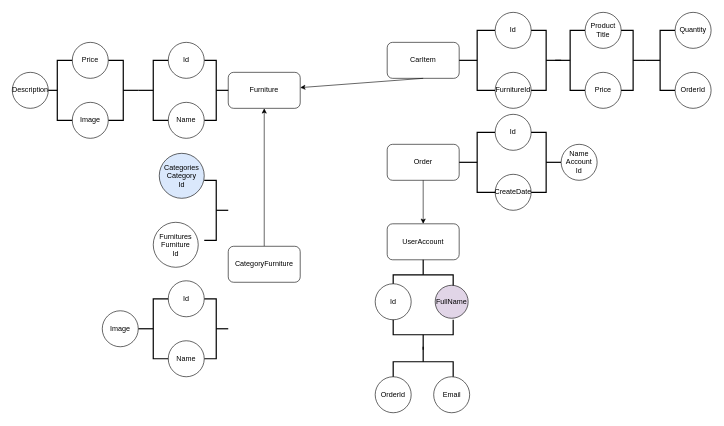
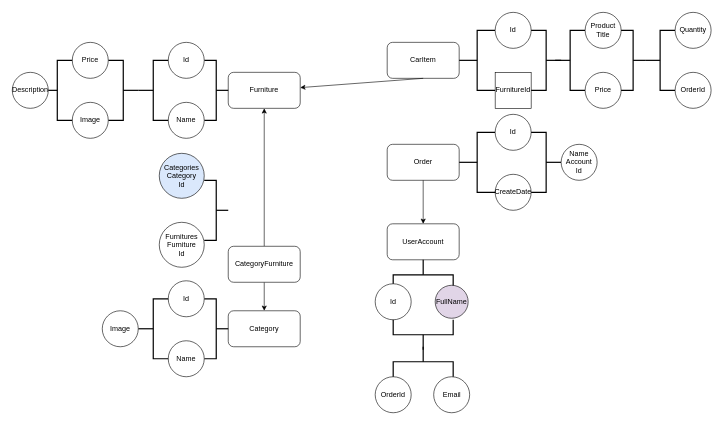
(513, 90) -> (513, 90)
(176, 245) -> (182, 245)
none -> (264, 305)
none -> (264, 329)
